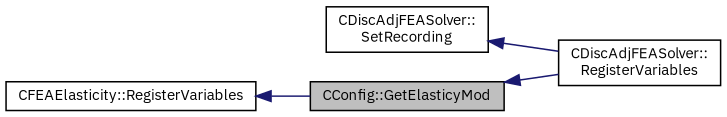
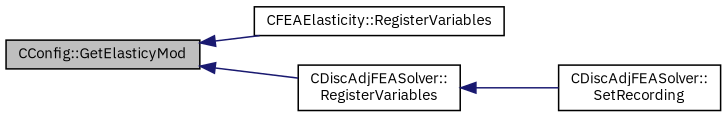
(531, 47) -> (517, 88)
(291, 96) -> (237, 38)
